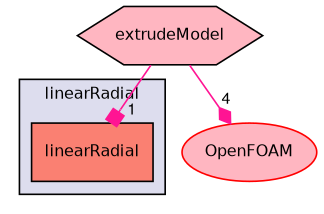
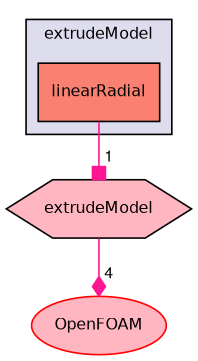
(134, 90) -> (99, 145)
(92, 95) -> (99, 35)
